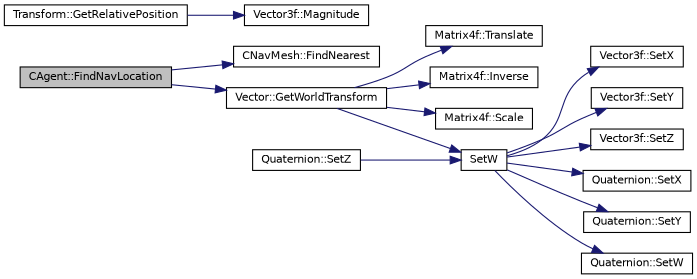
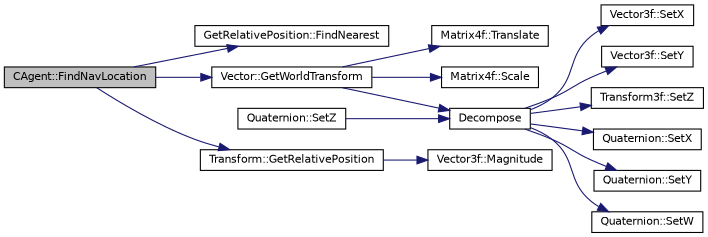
(307, 57) -> (292, 36)
(484, 77) -> none
none -> (156, 122)
(637, 139) -> (647, 98)
(484, 160) -> (490, 119)
